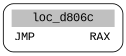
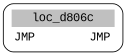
(62, 37) -> (62, 37)
